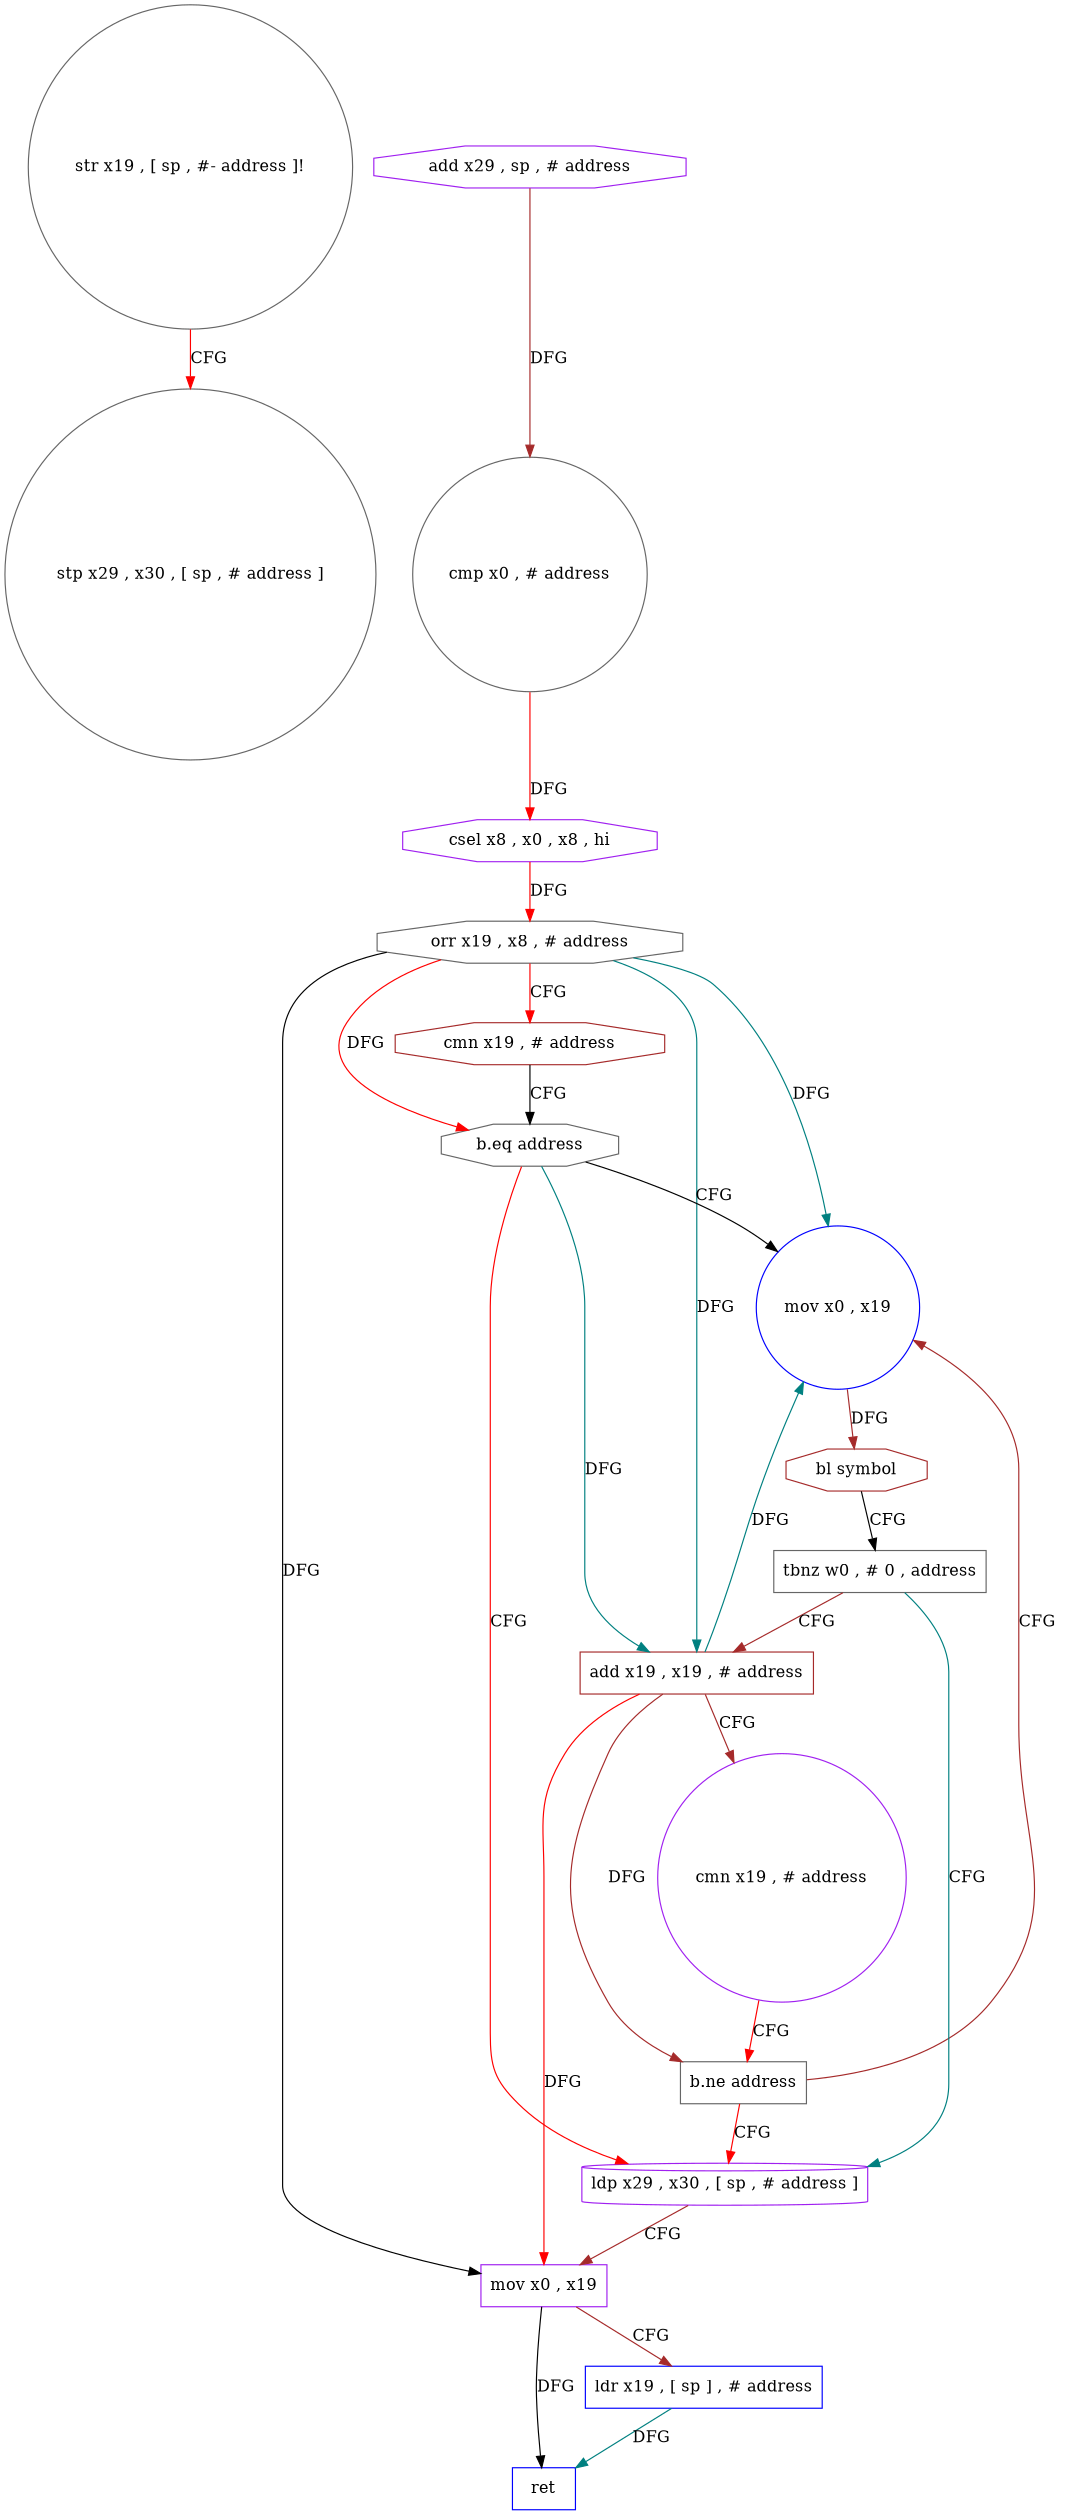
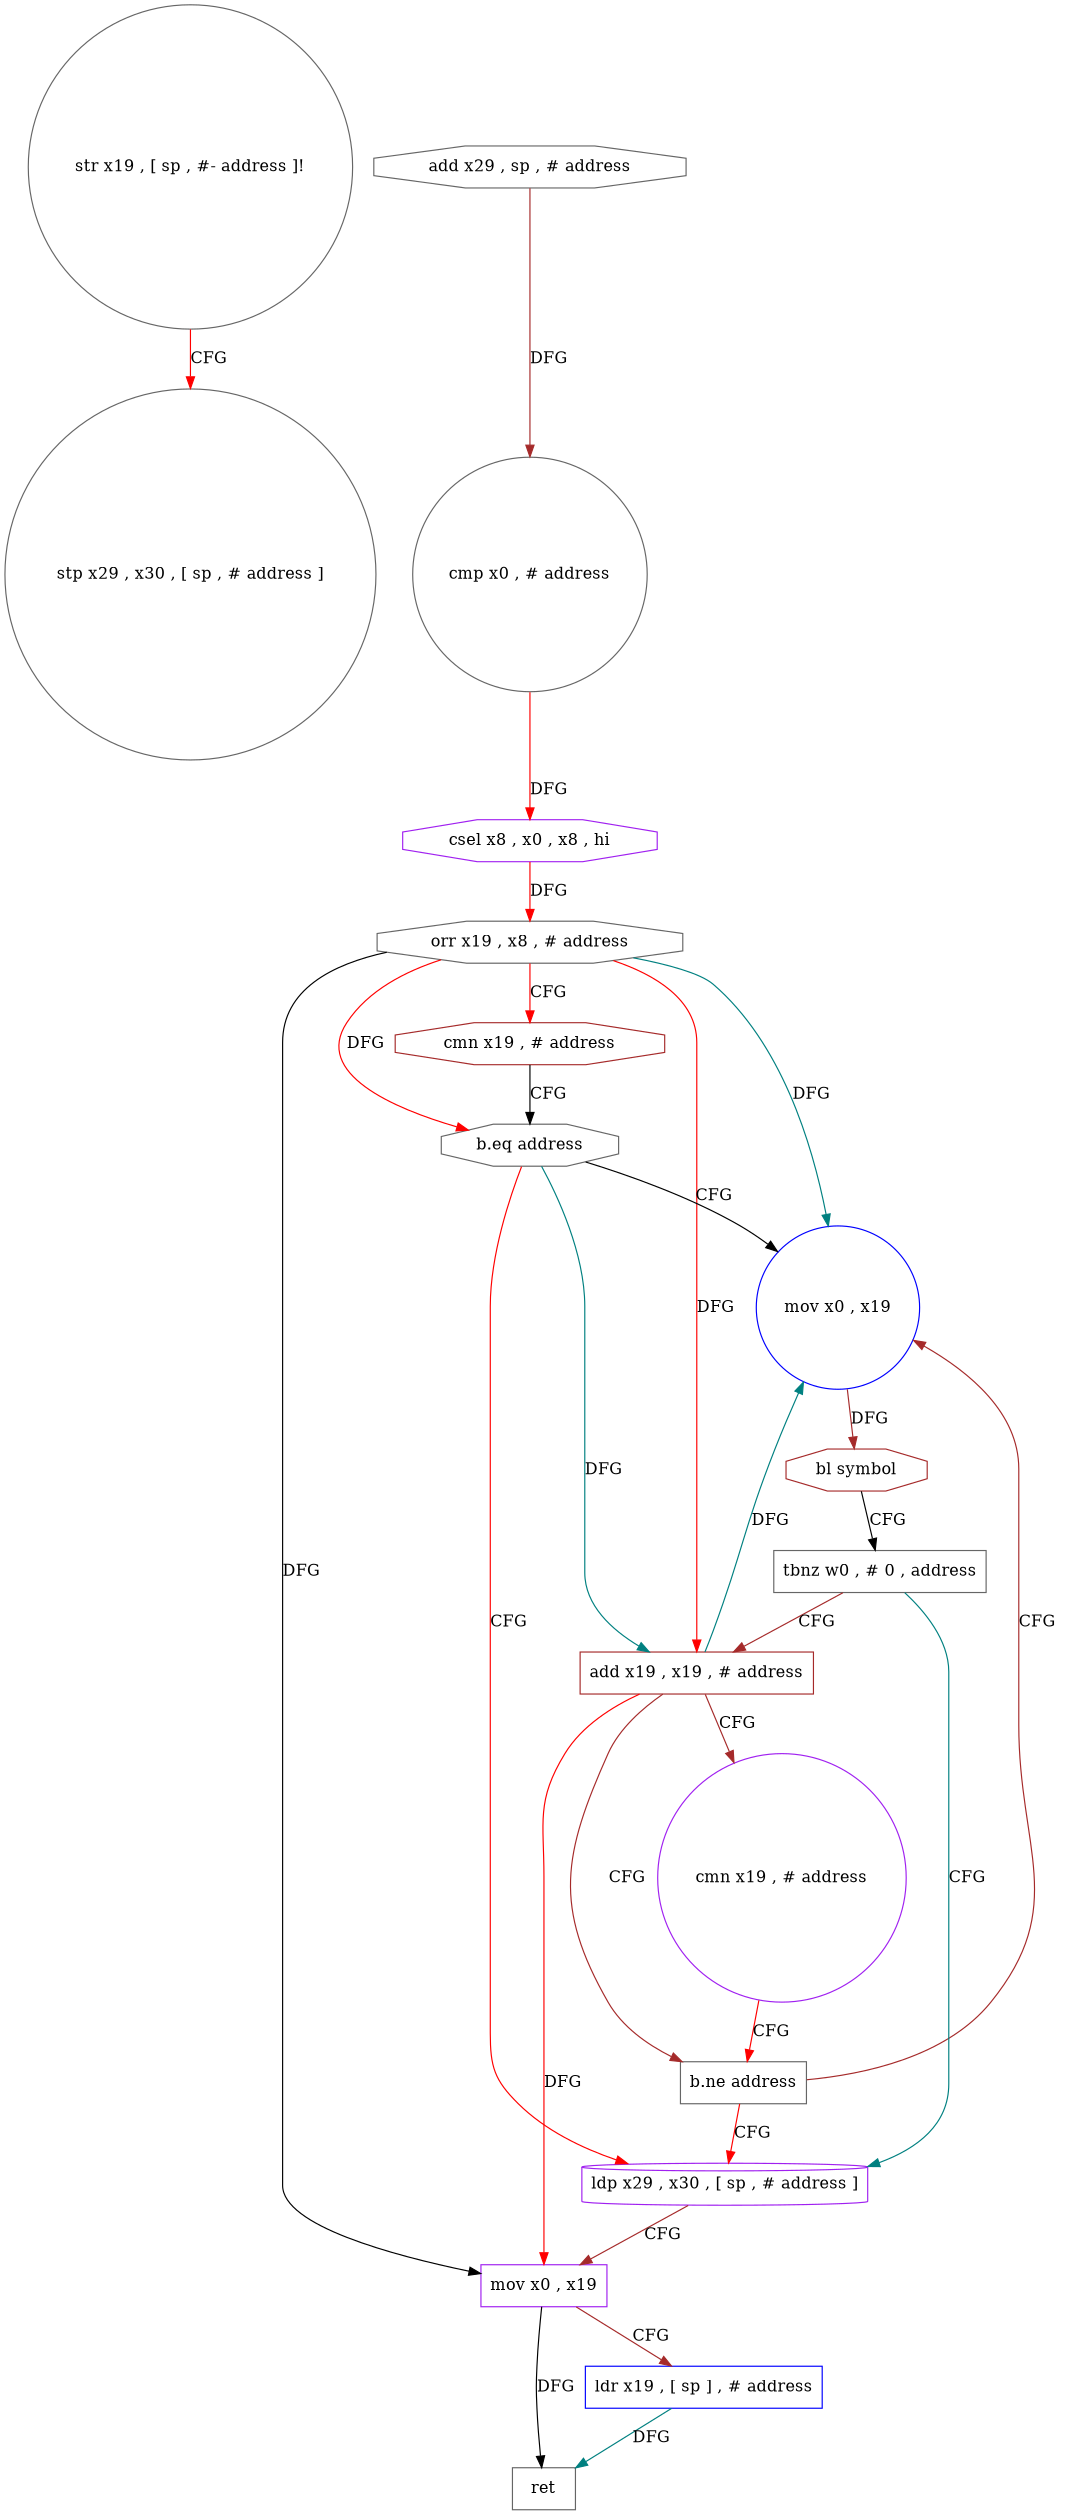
(530, 167) -> (530, 167)
(697, 1279) -> (697, 1279)
(627, 1878) -> (627, 1878)
(544, 2489) -> (544, 2489)
